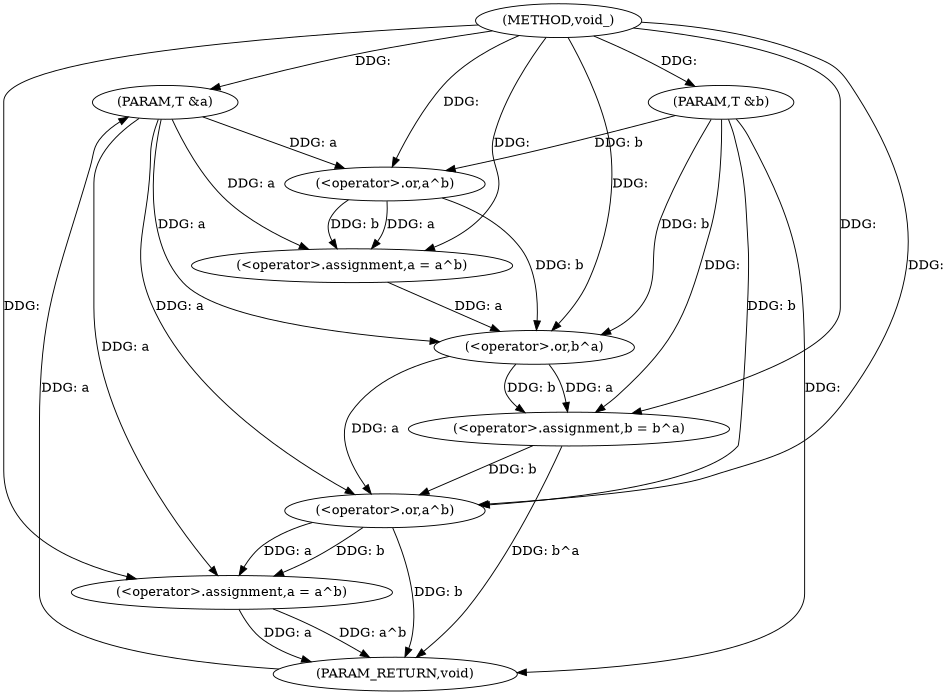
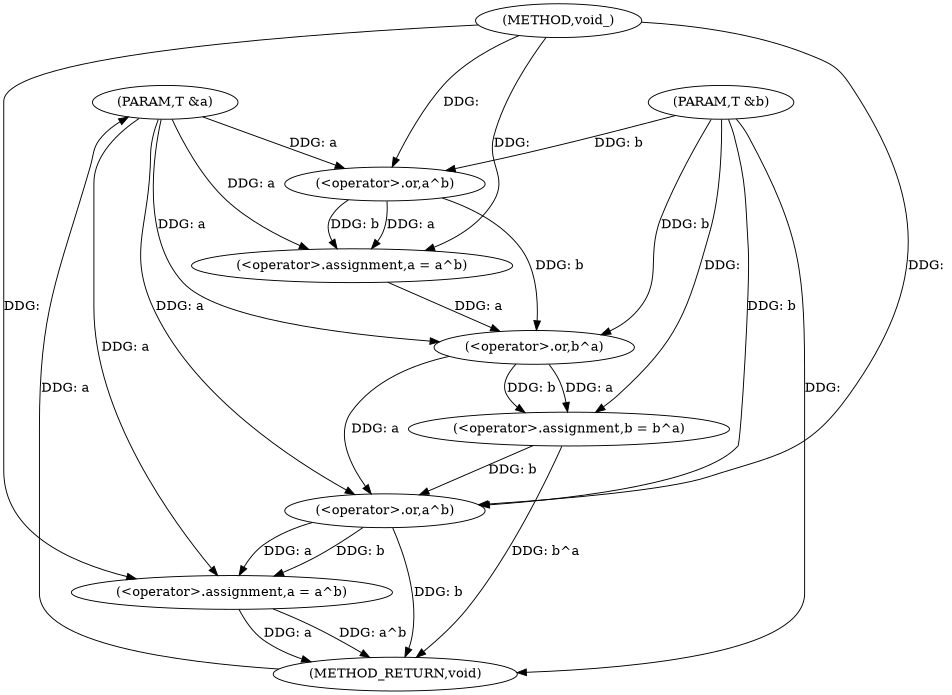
(355, 54) -> none
(641, 57) -> none
(612, 183) -> none
(840, 206) -> none
(395, 674) -> (395, 674)
